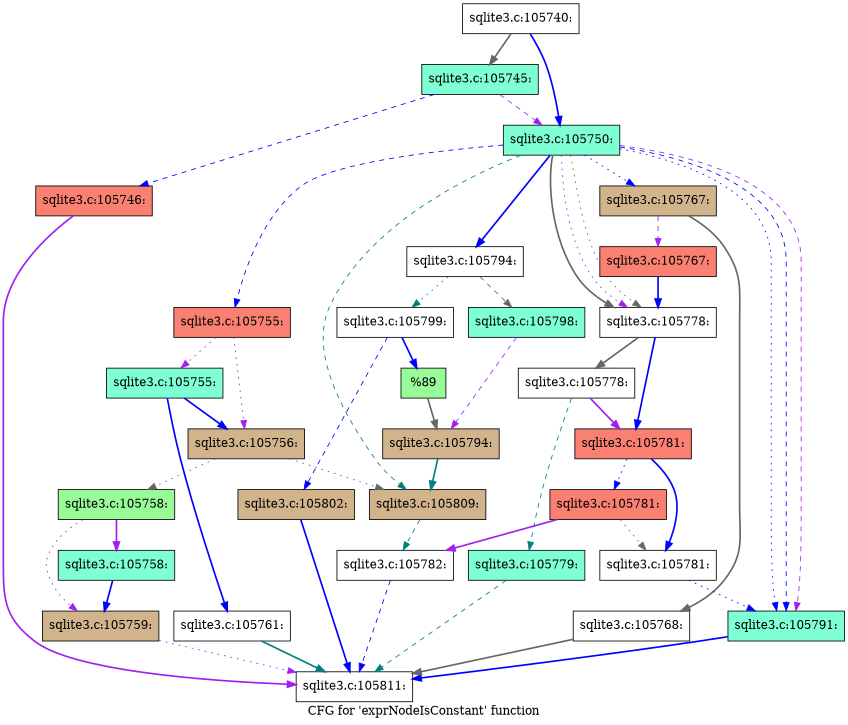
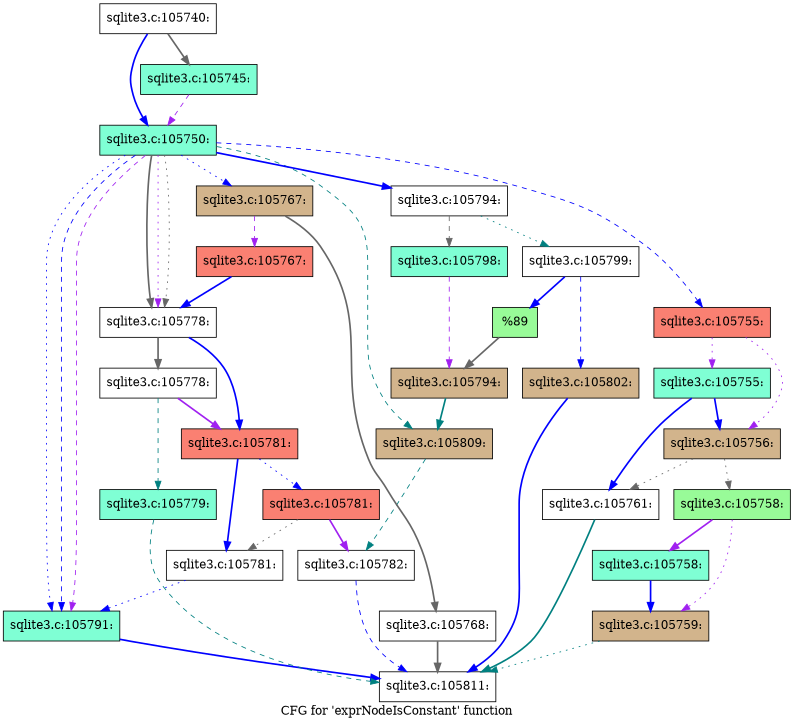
(94, 201) -> none
(333, 473) -> (665, 472)
(224, 655) -> (548, 655)
